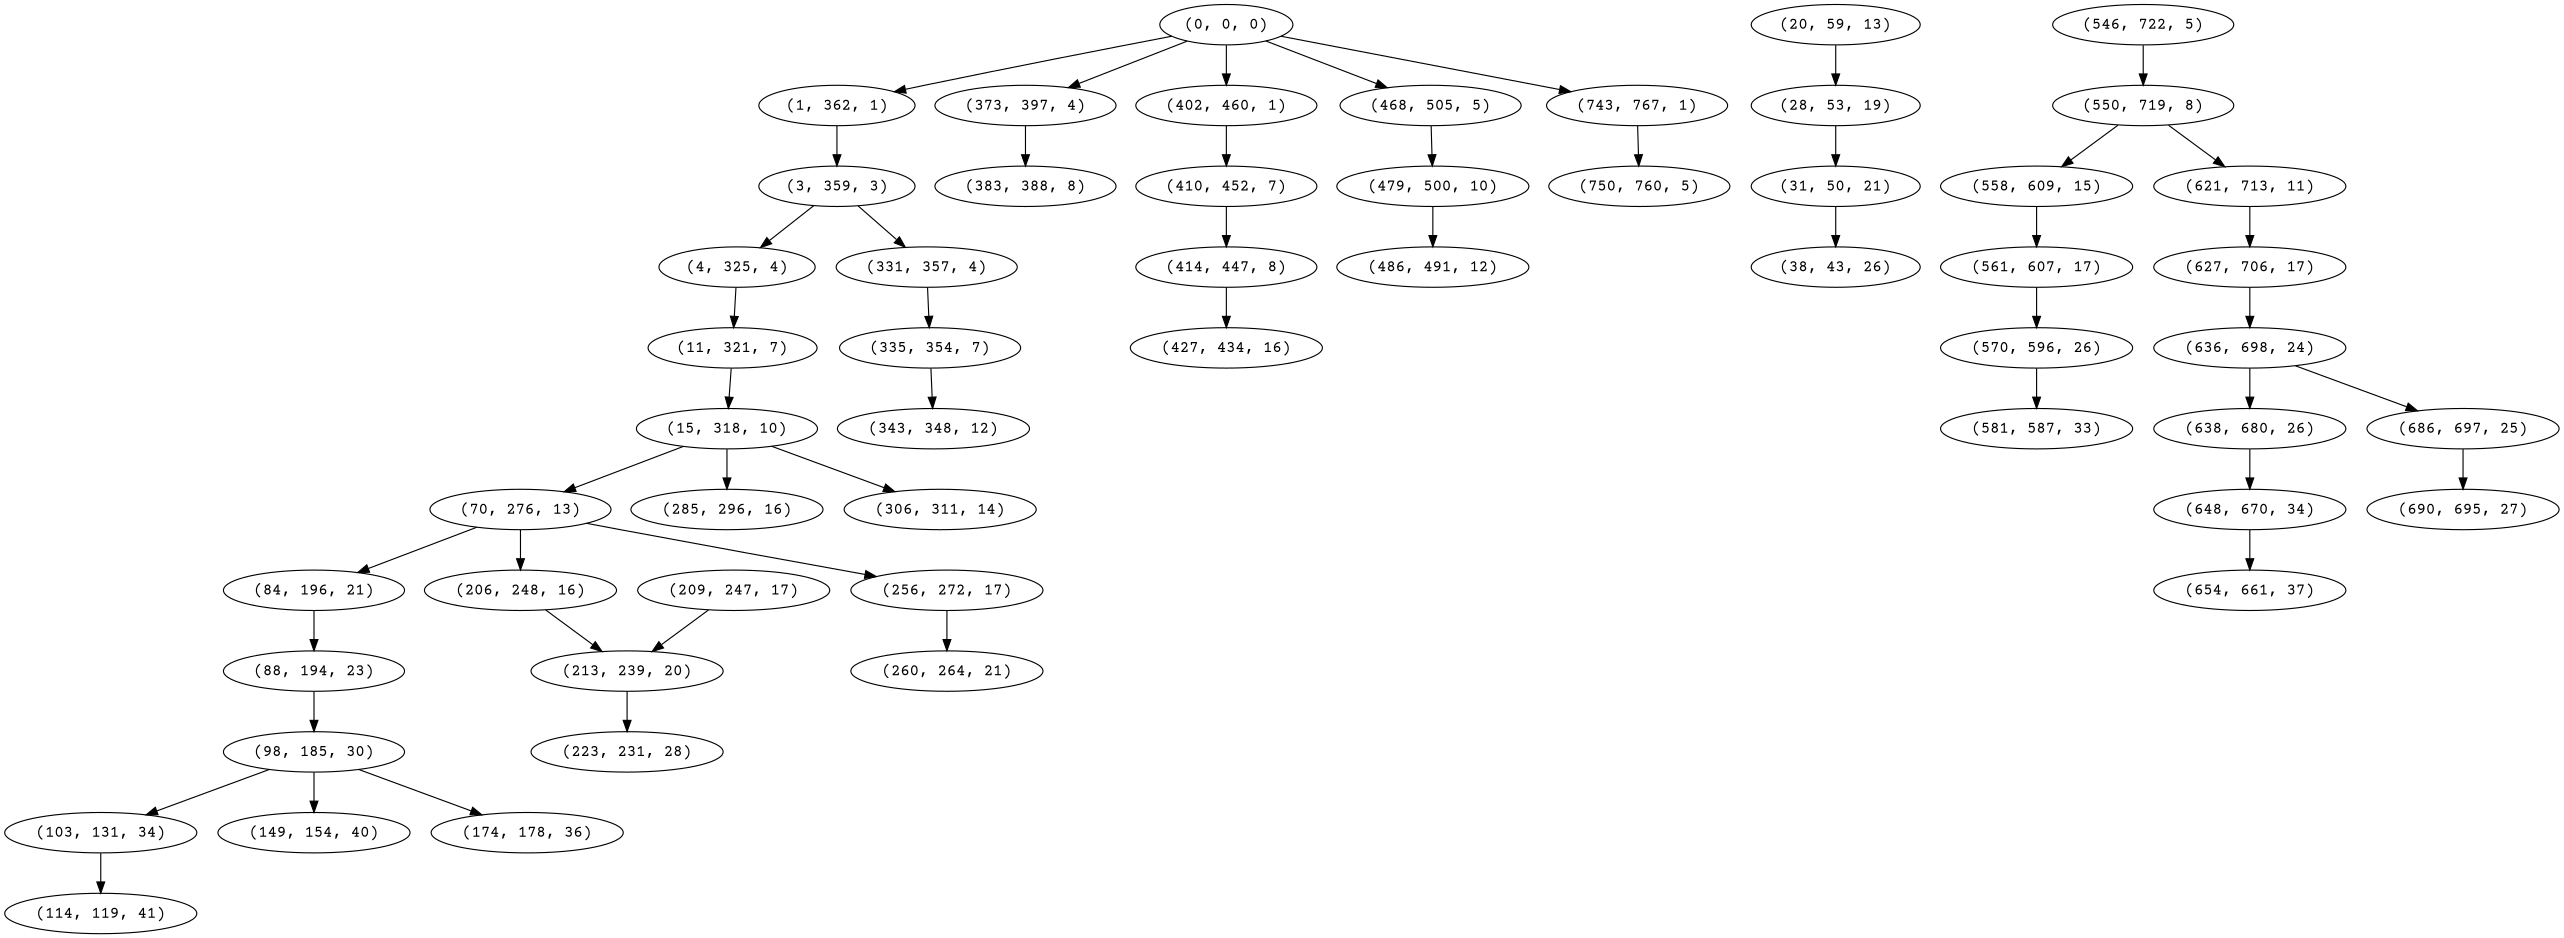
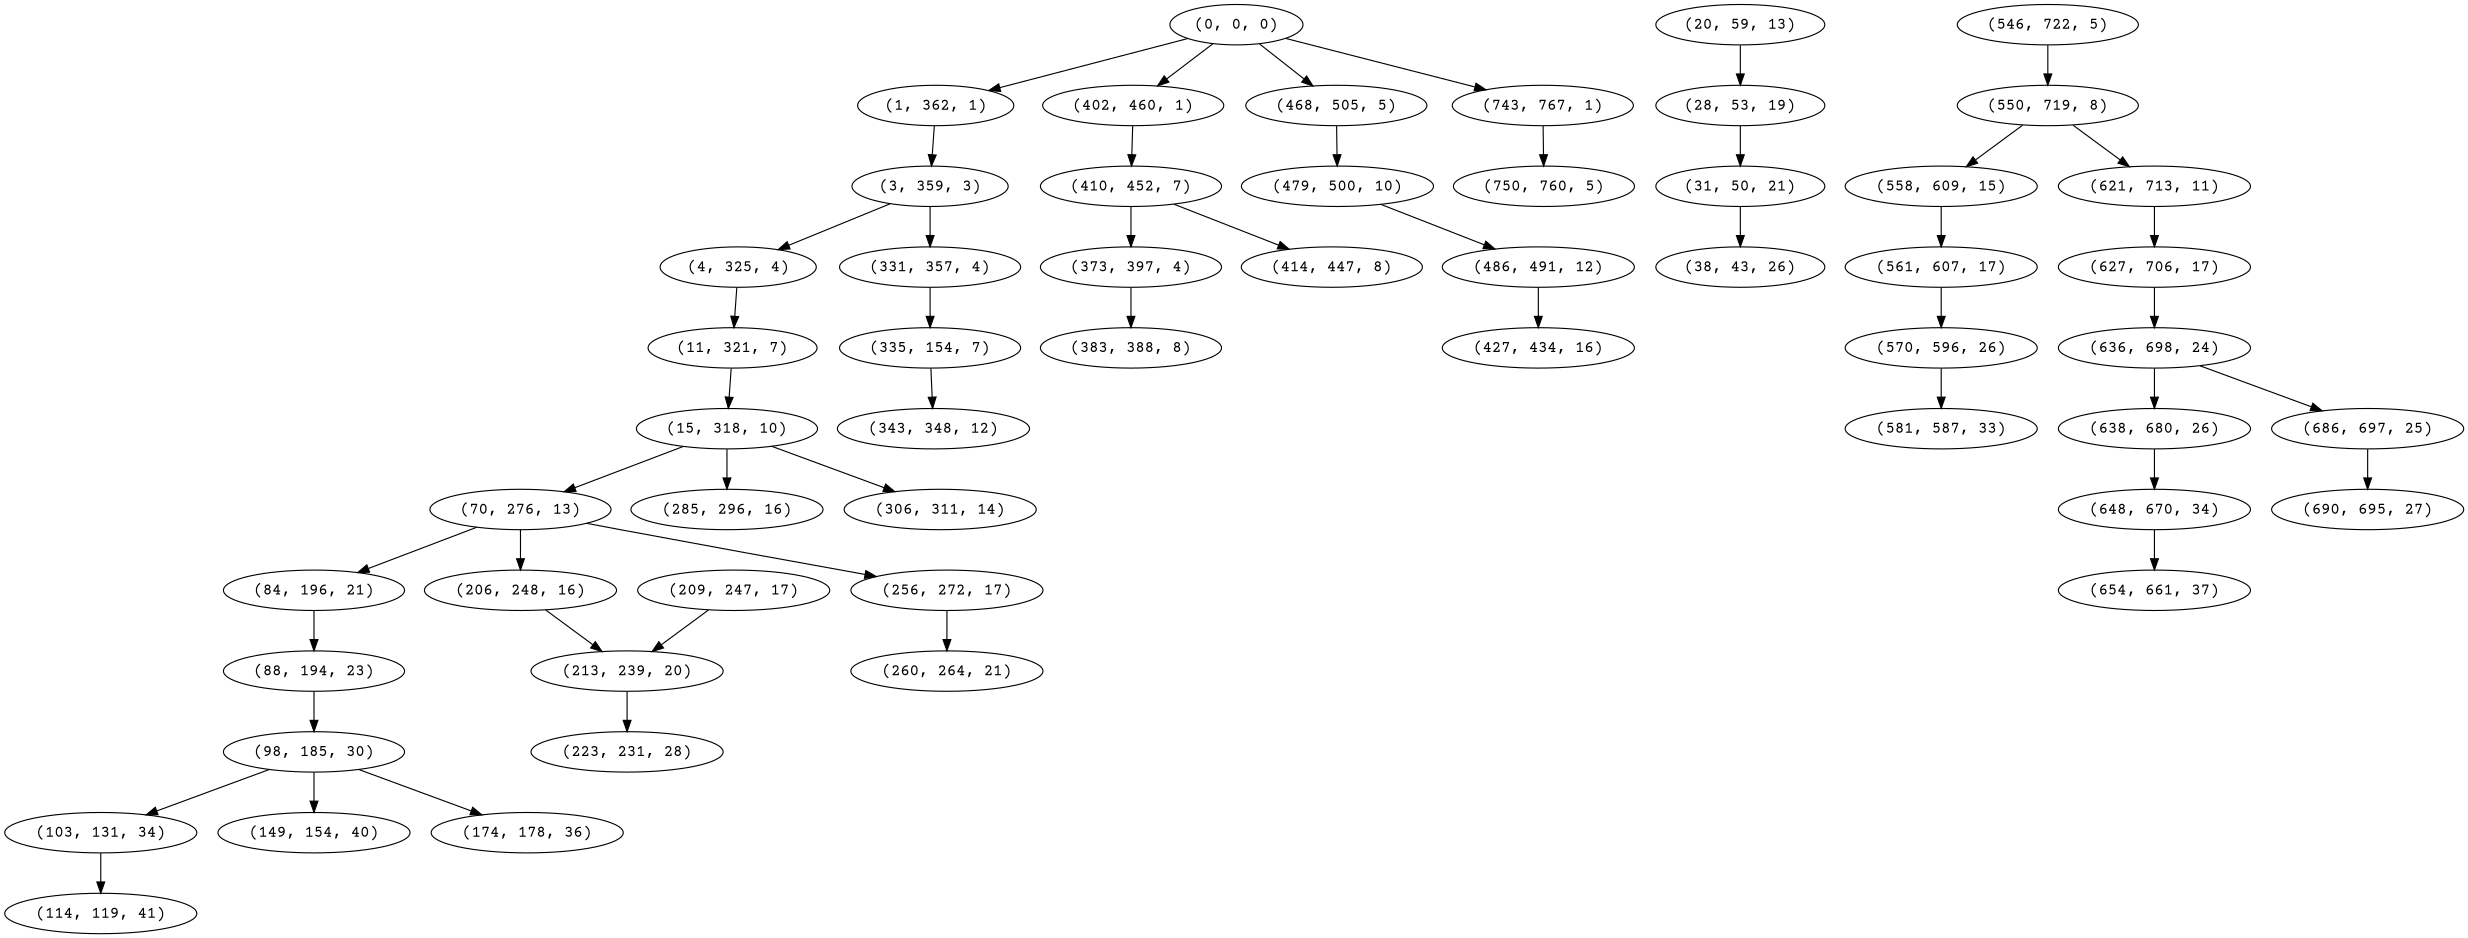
(1133, 62) -> (1131, 221)
(1226, 302) -> (1538, 302)
(930, 348) -> (930, 348)
